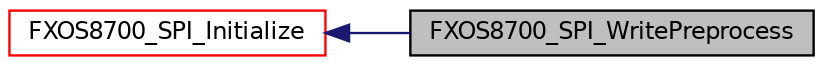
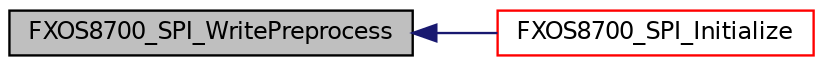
(380, 33) -> (467, 33)
